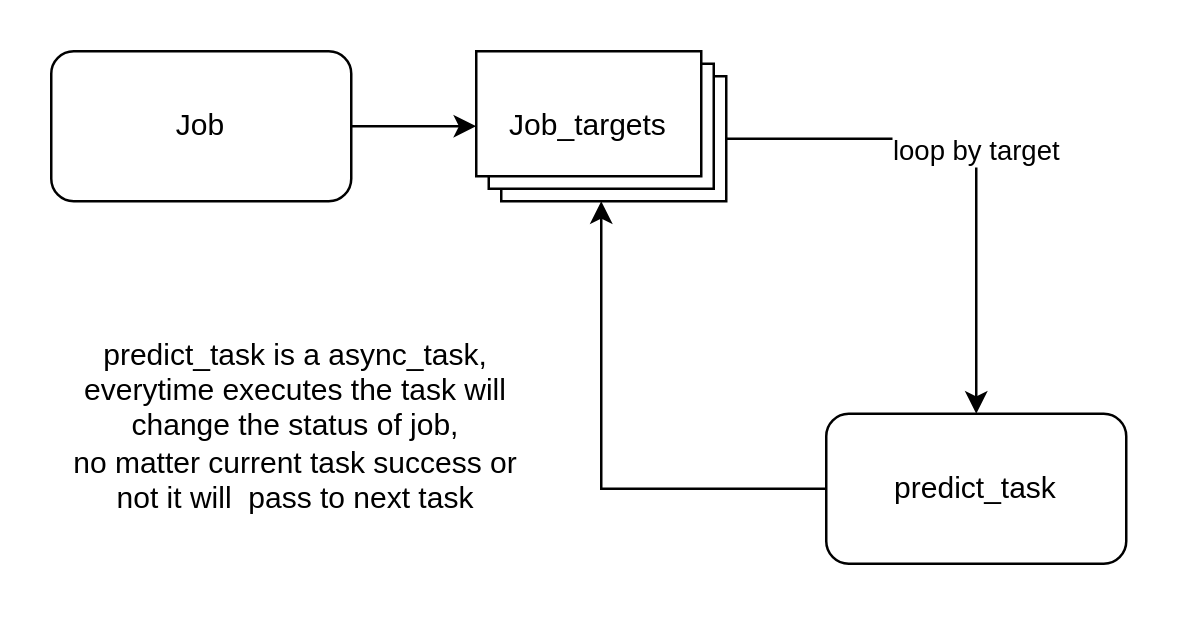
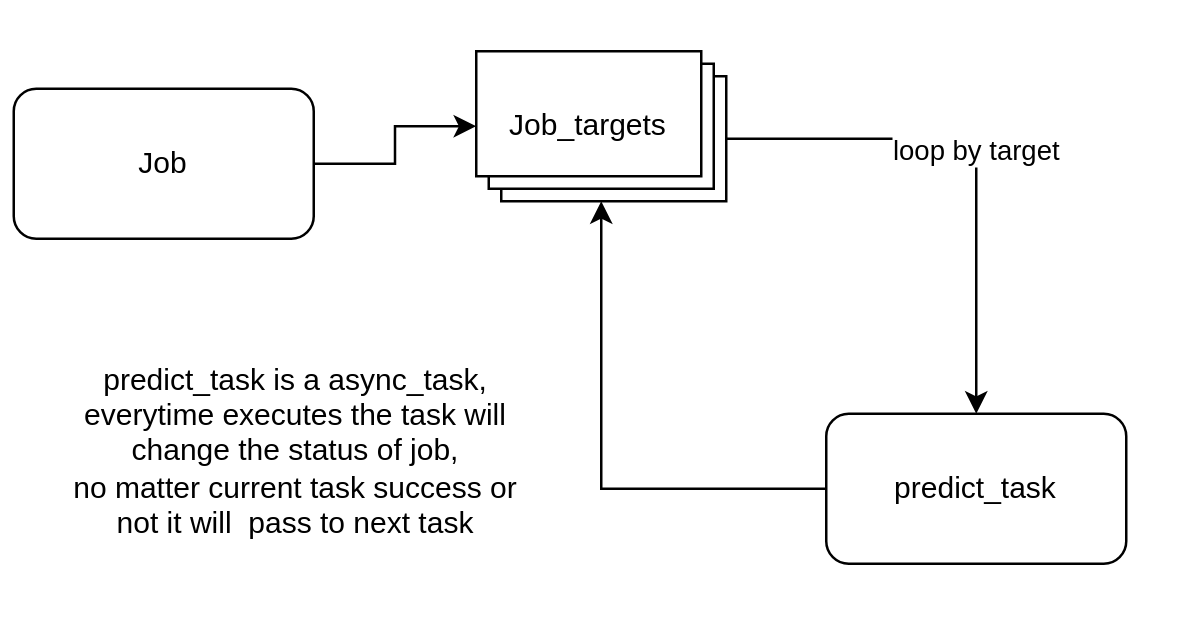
(201, 126) -> (164, 164)
(296, 426) -> (296, 451)
